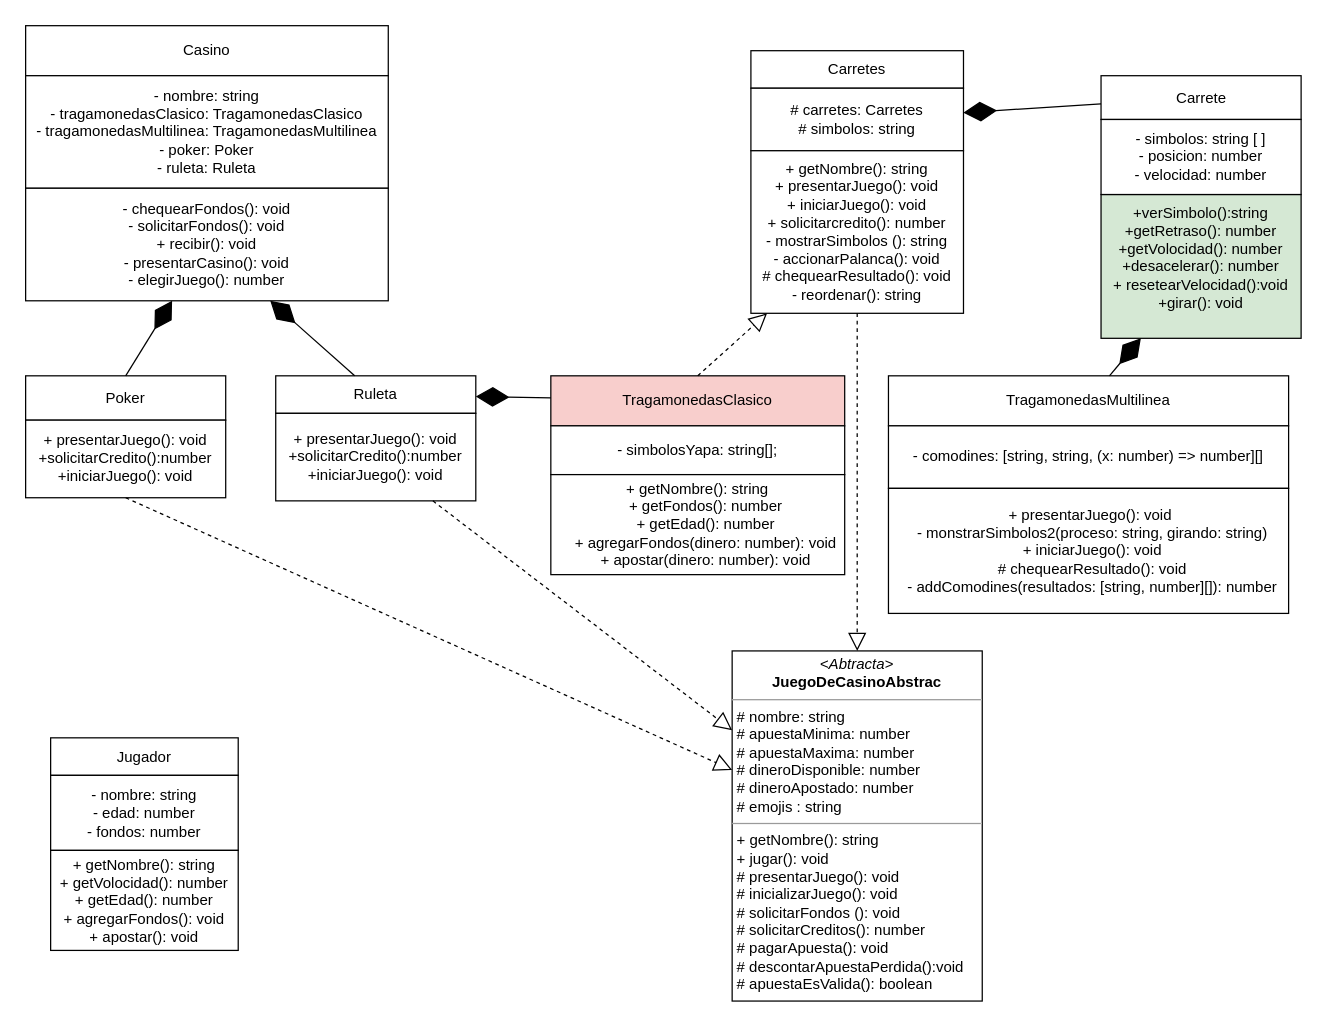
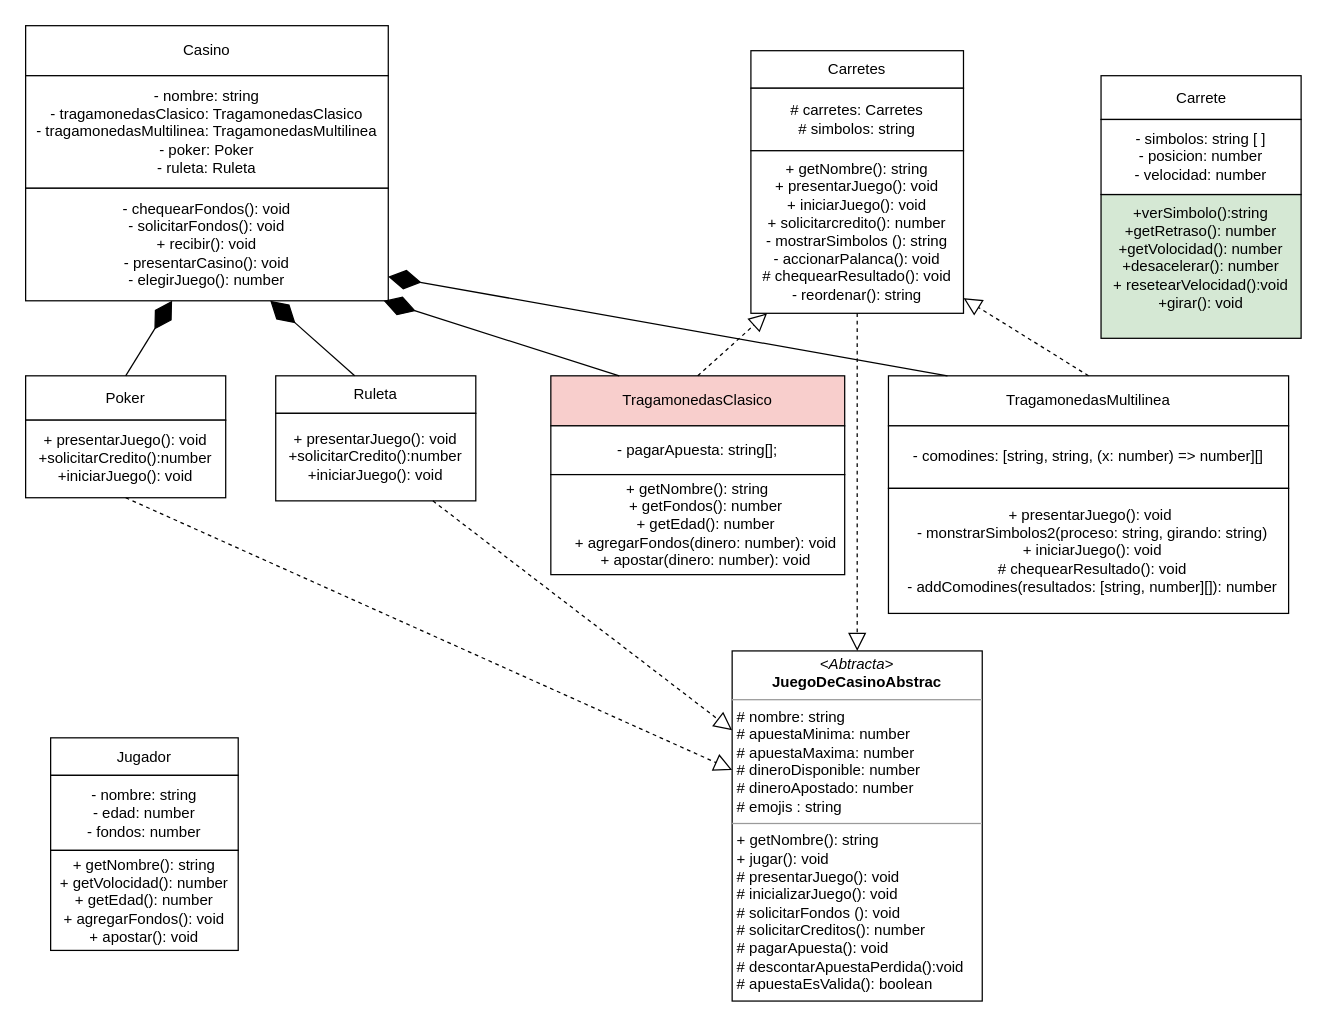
(1049, 107) -> none
none -> (1034, 342)
(1114, 369) -> (682, 329)
(529, 397) -> (517, 343)
(698, 451) -> (698, 451)
